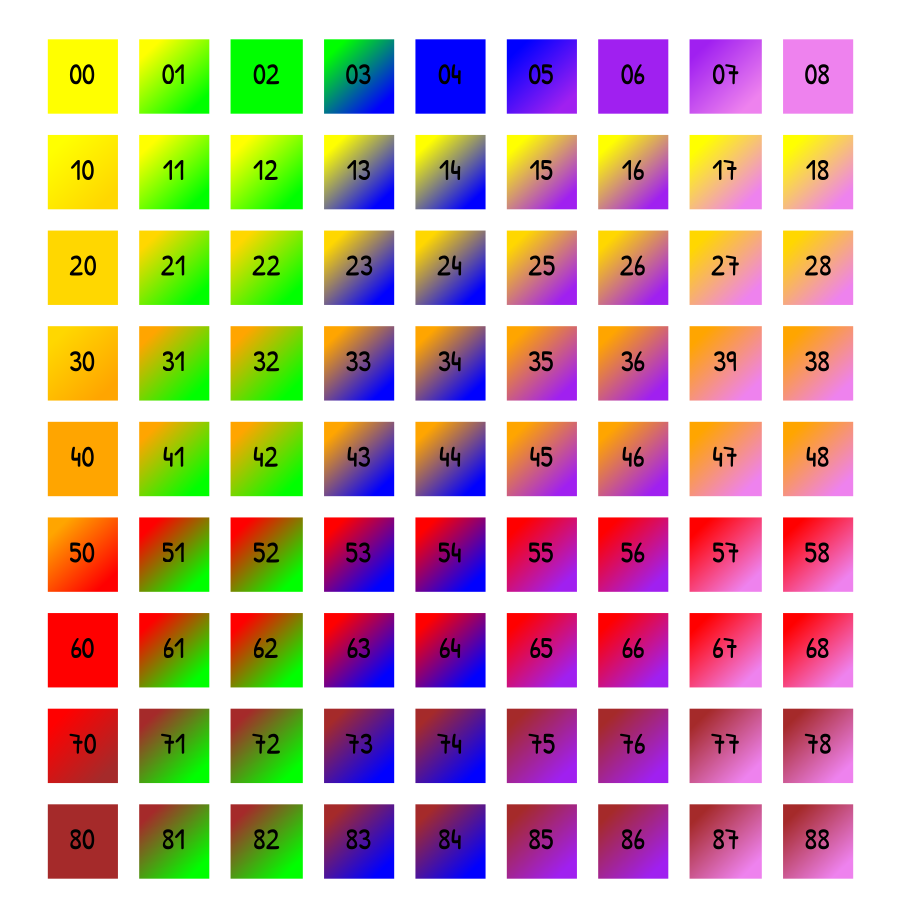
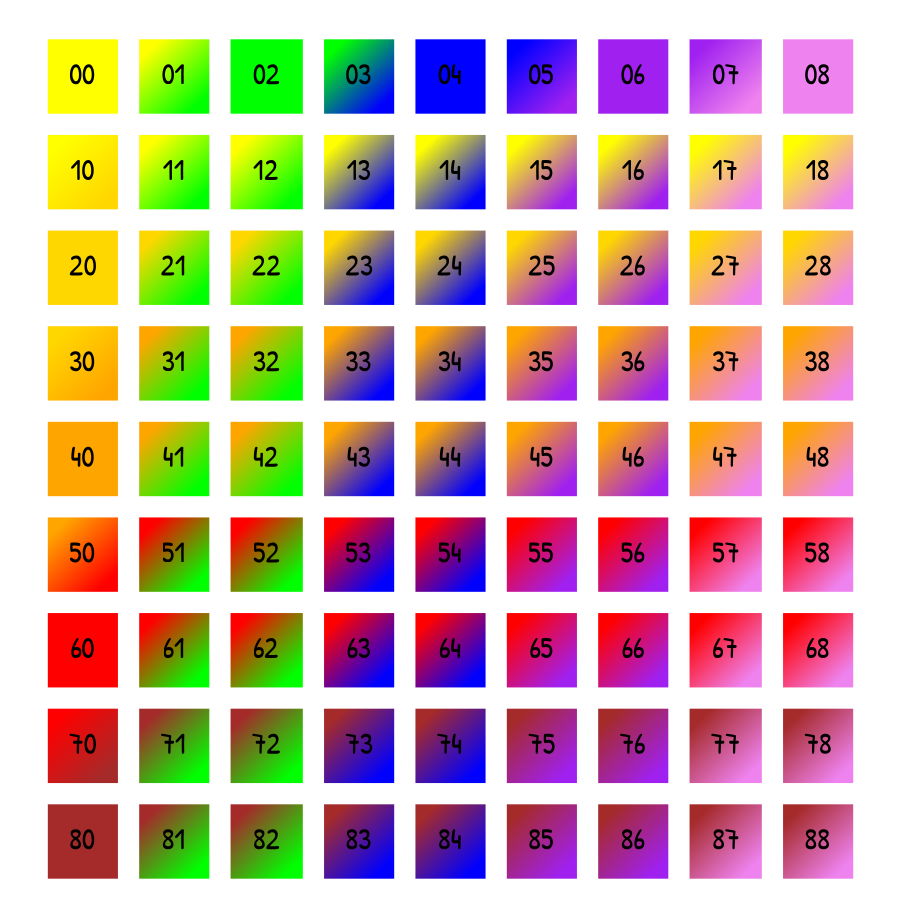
(726, 362) -> (726, 362)
